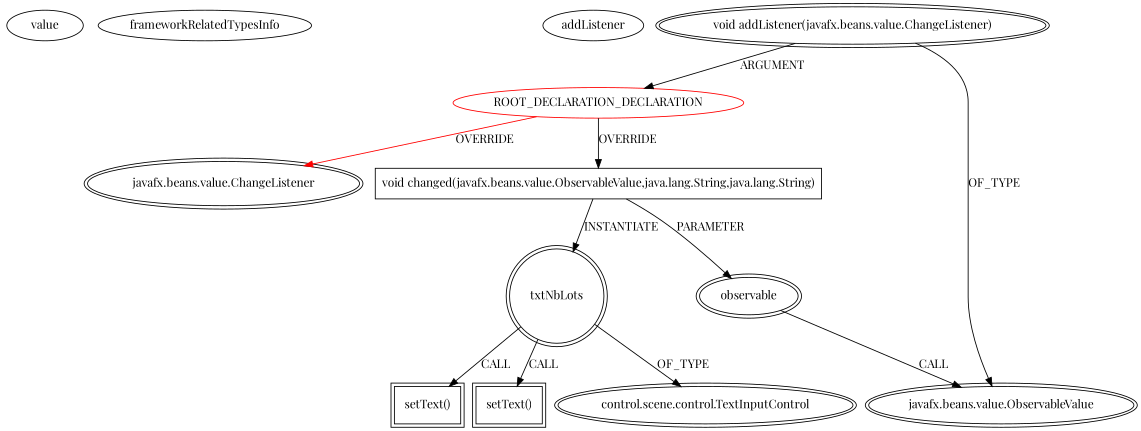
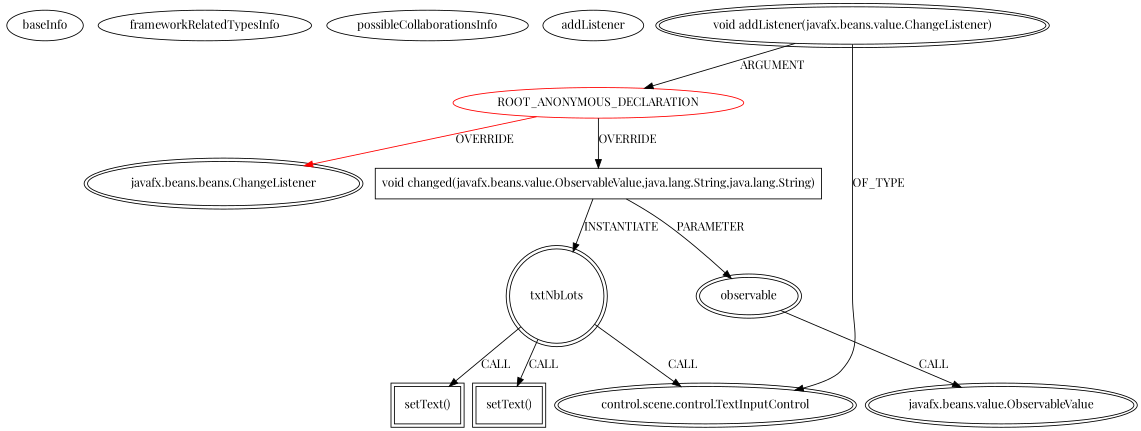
(45, 26) -> (45, 26)
none -> (428, 26)
(598, 103) -> (598, 103)
(224, 184) -> (224, 184)
(968, 200) -> (853, 231)
(683, 365) -> (683, 365)
